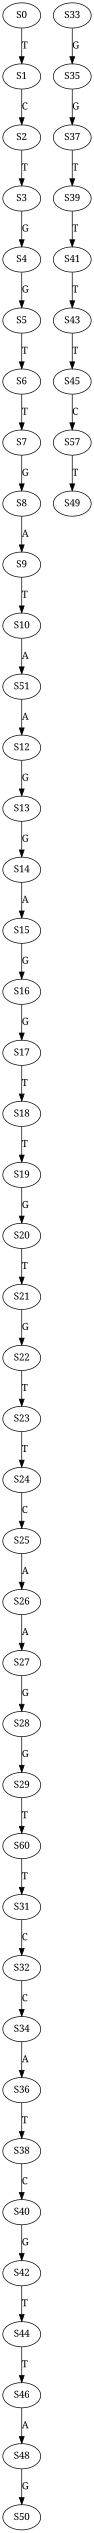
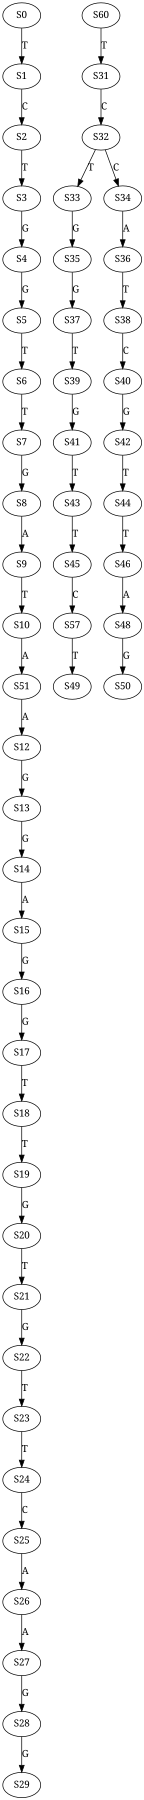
none -> (88, 165)
(75, 229) -> (76, 412)
(22, 1812) -> none
